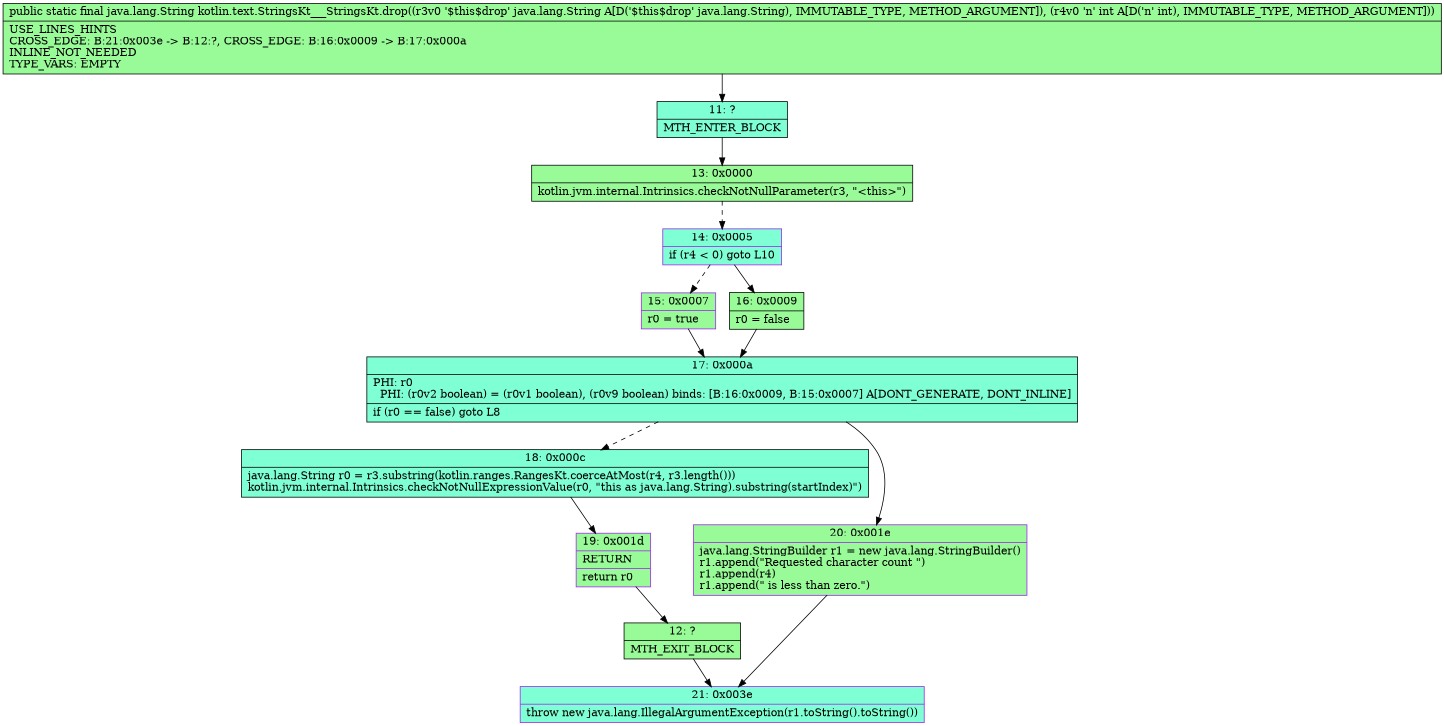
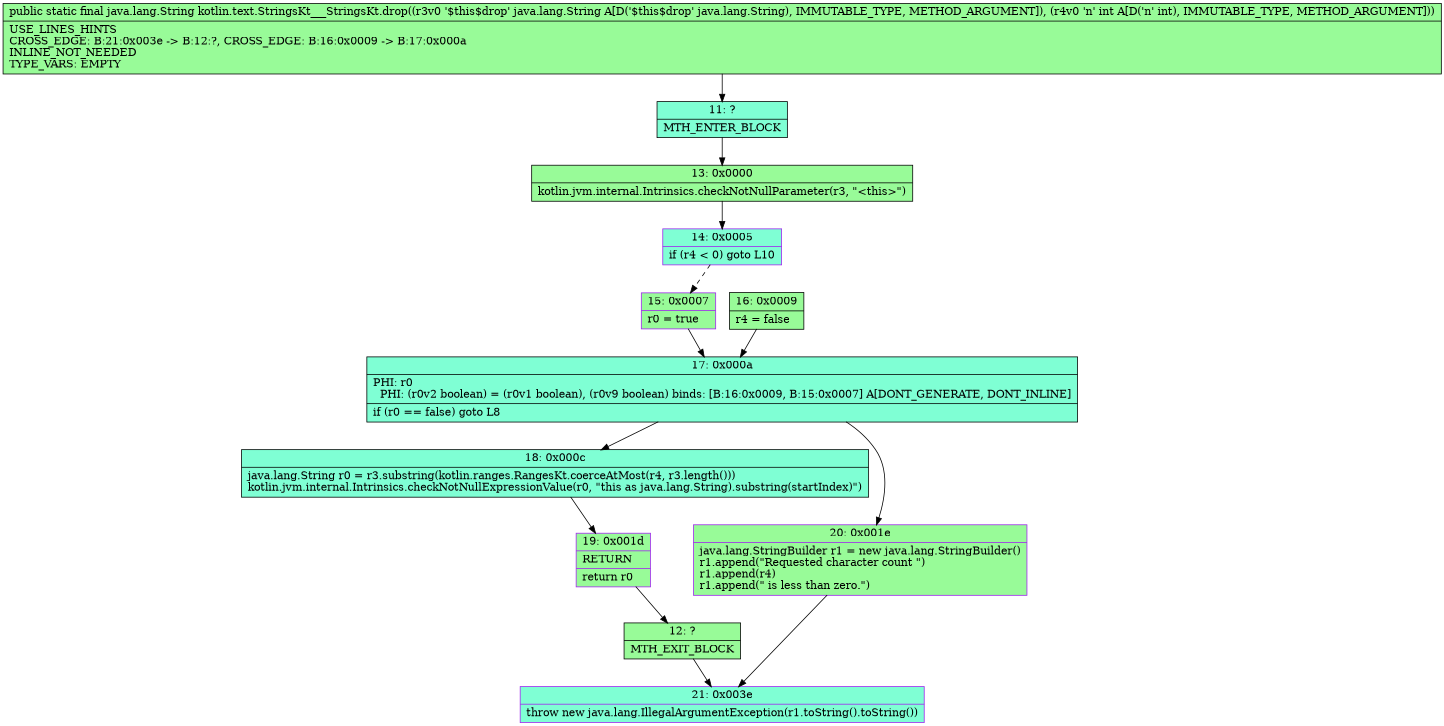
(722, 211) -> (722, 211)
(742, 276) -> none
(763, 320) -> (763, 320)
(633, 434) -> (633, 434)
